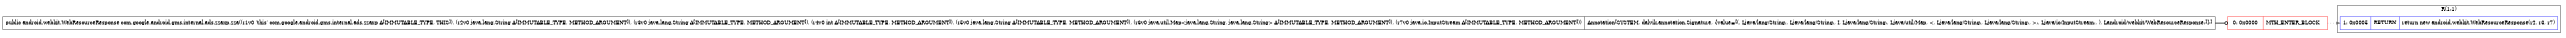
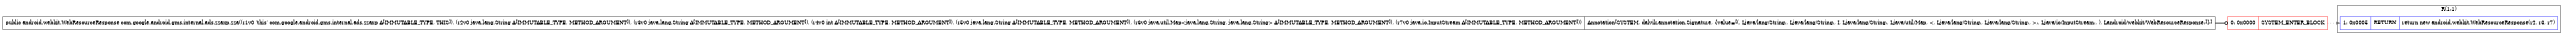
(2293, 23) -> (2293, 23)
